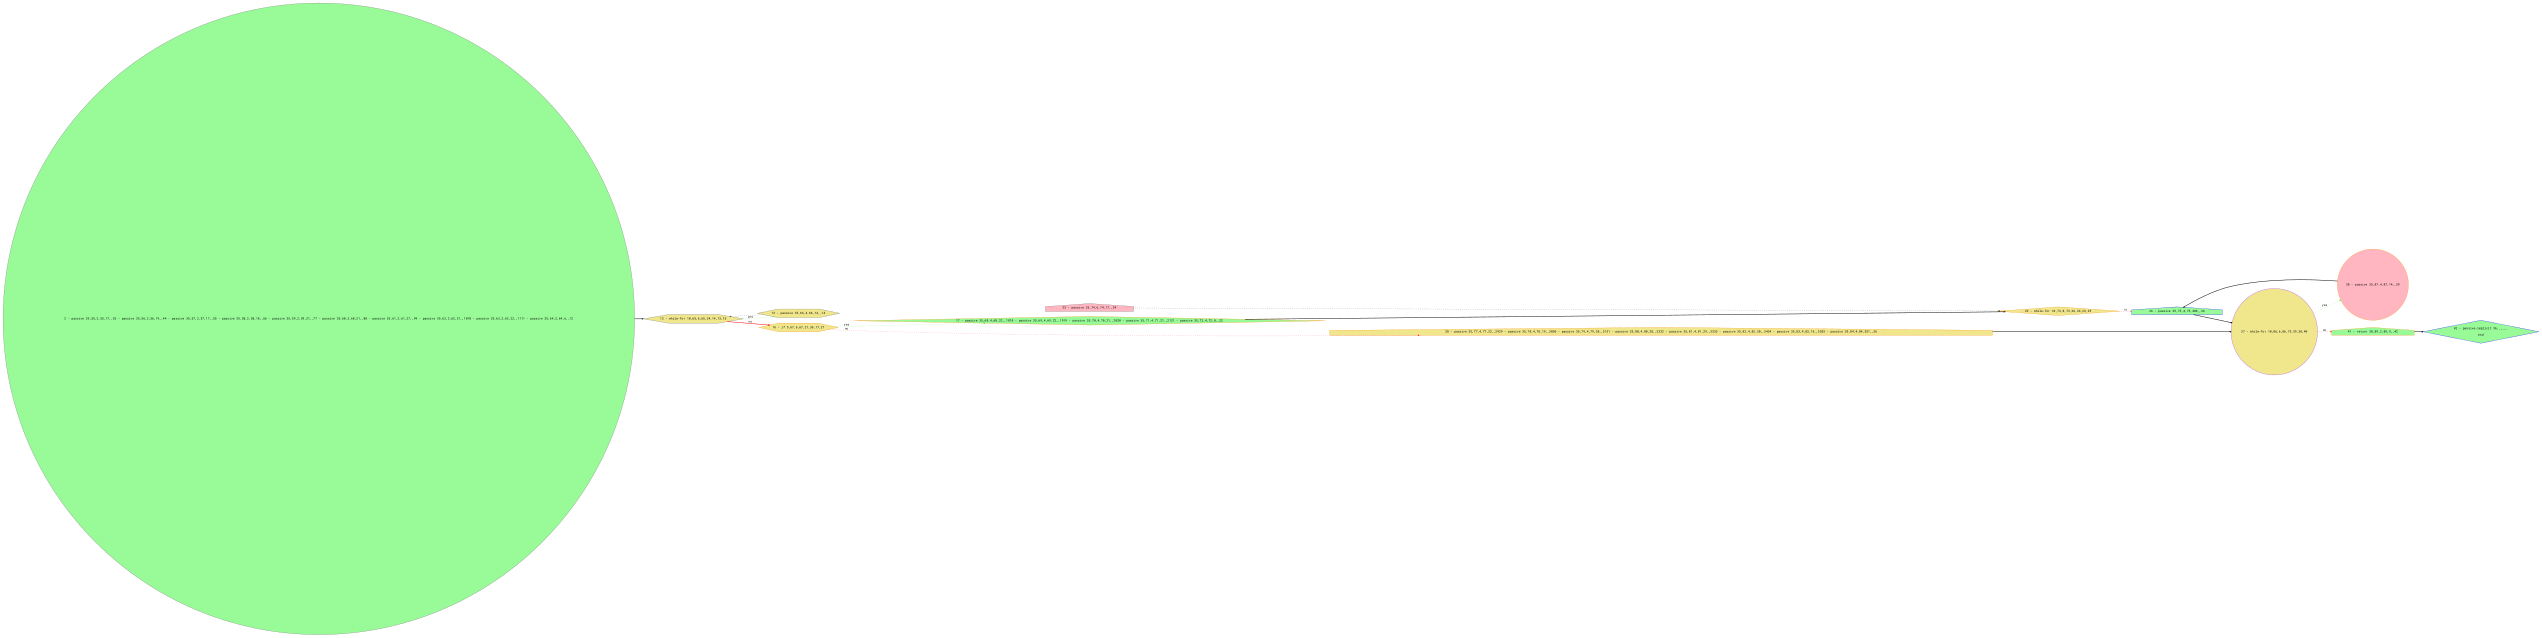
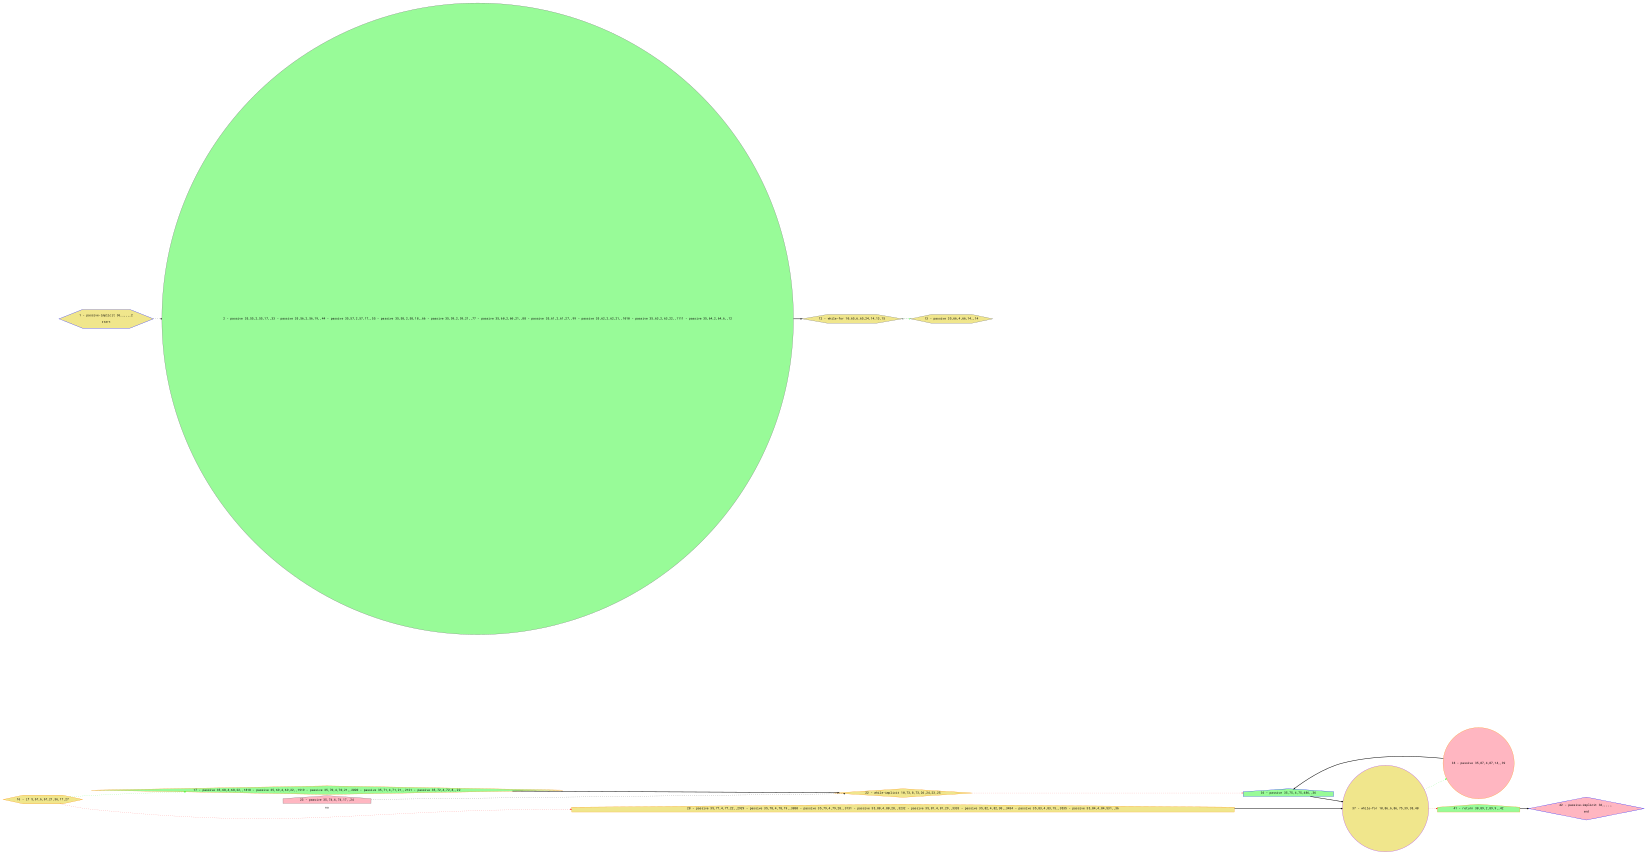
(2058, 311) -> (903, 793)
none -> (106, 319)
(748, 323) -> none
(2325, 330) -> (1644, 809)
(2481, 332) -> (1586, 809)
